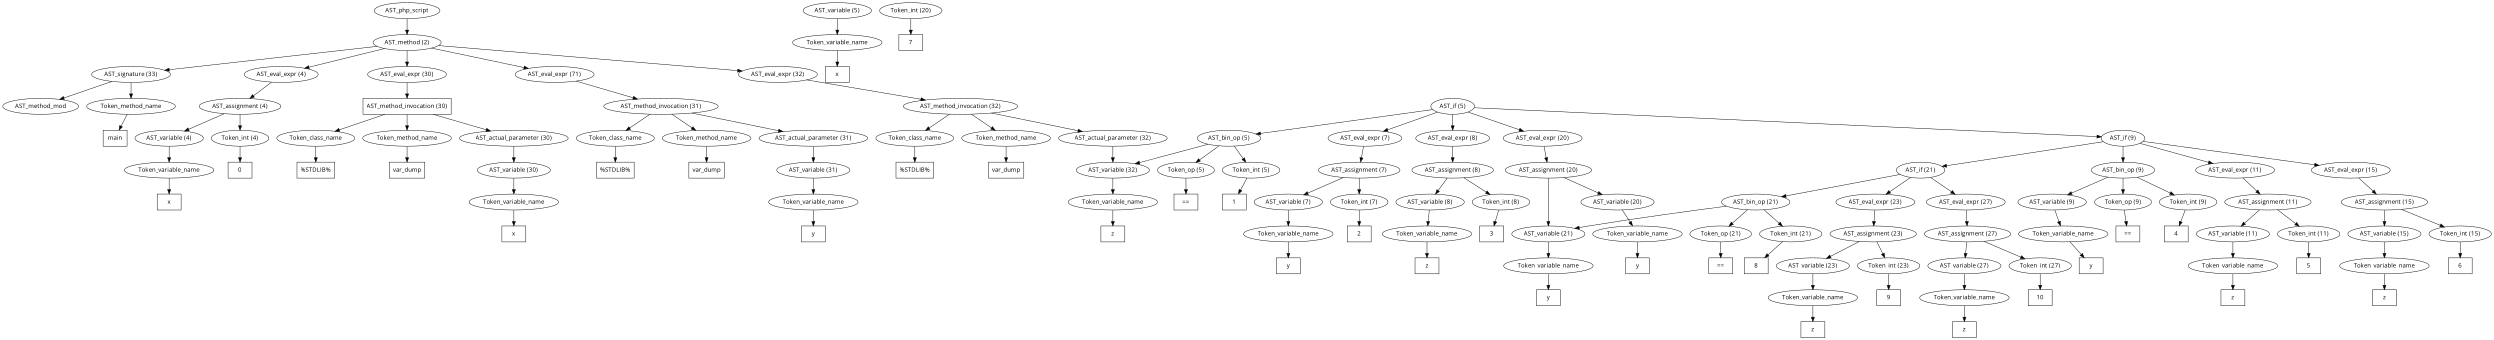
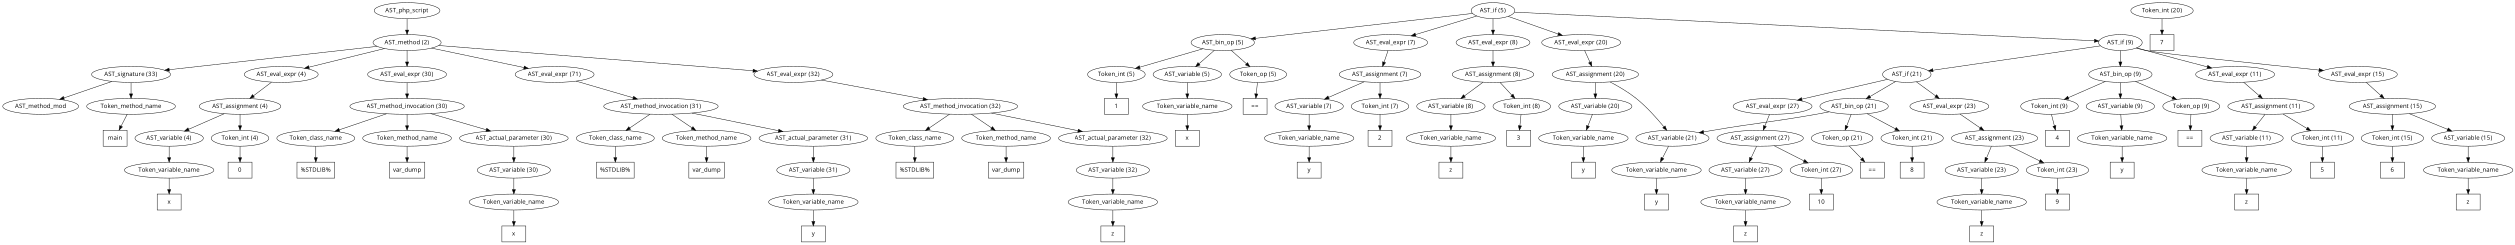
(407, 106) -> (407, 106)
(1174, 153) -> (1207, 57)
